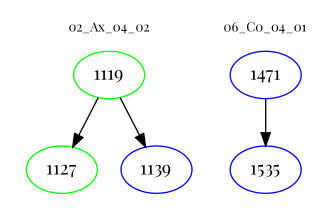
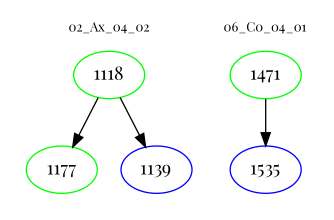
(109, 75) -> (109, 75)
(266, 75) -> (266, 75)
(62, 170) -> (62, 170)
